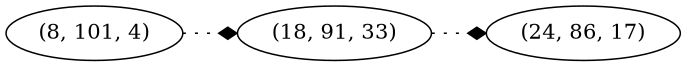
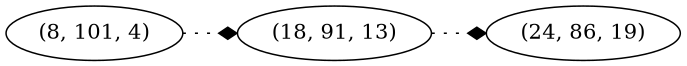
(334, 33) -> (334, 33)
(583, 33) -> (583, 33)
